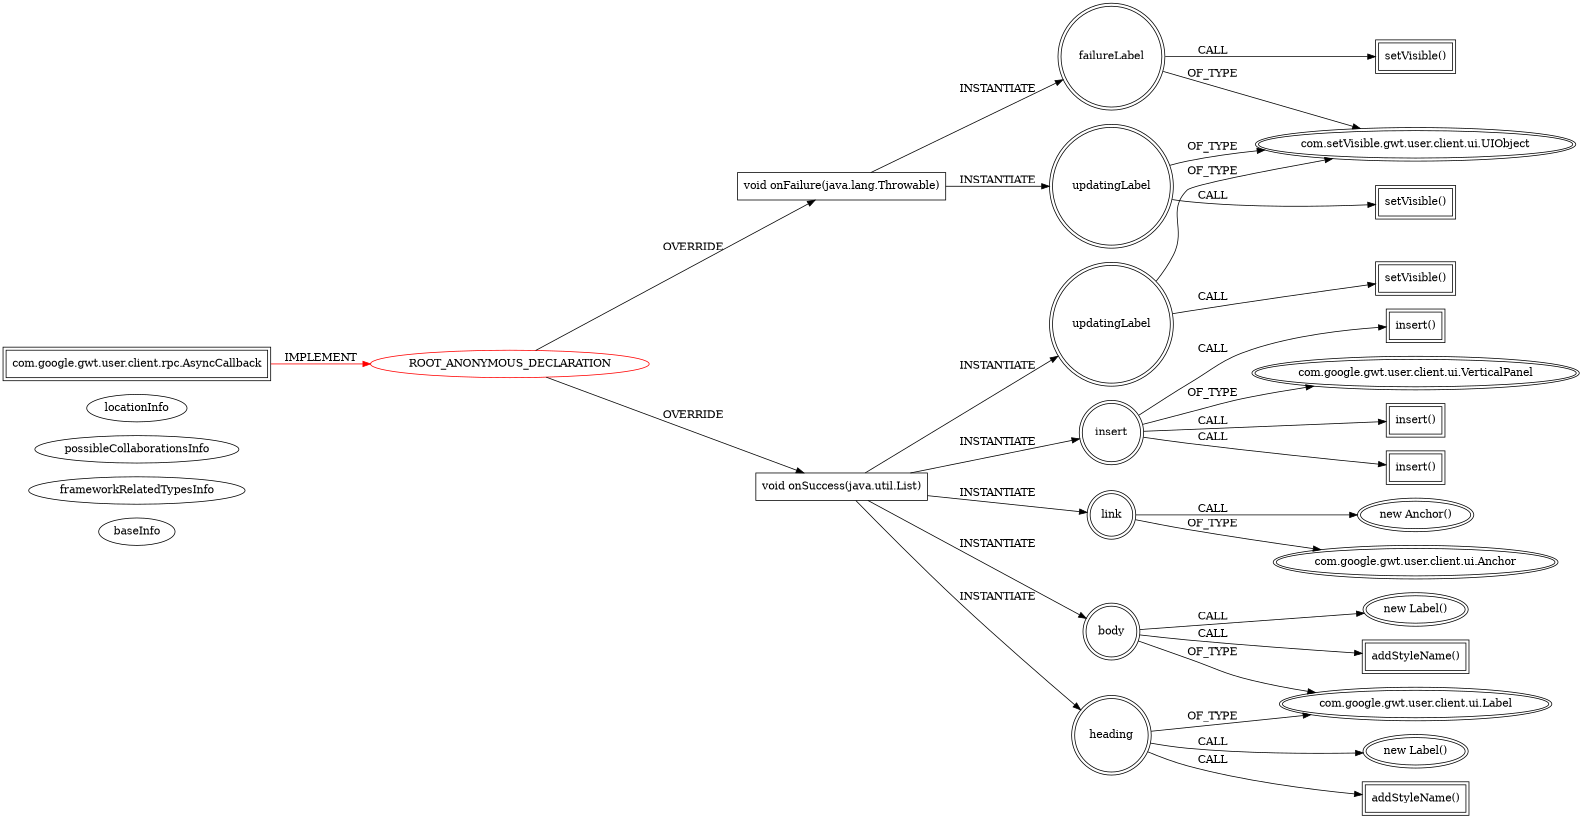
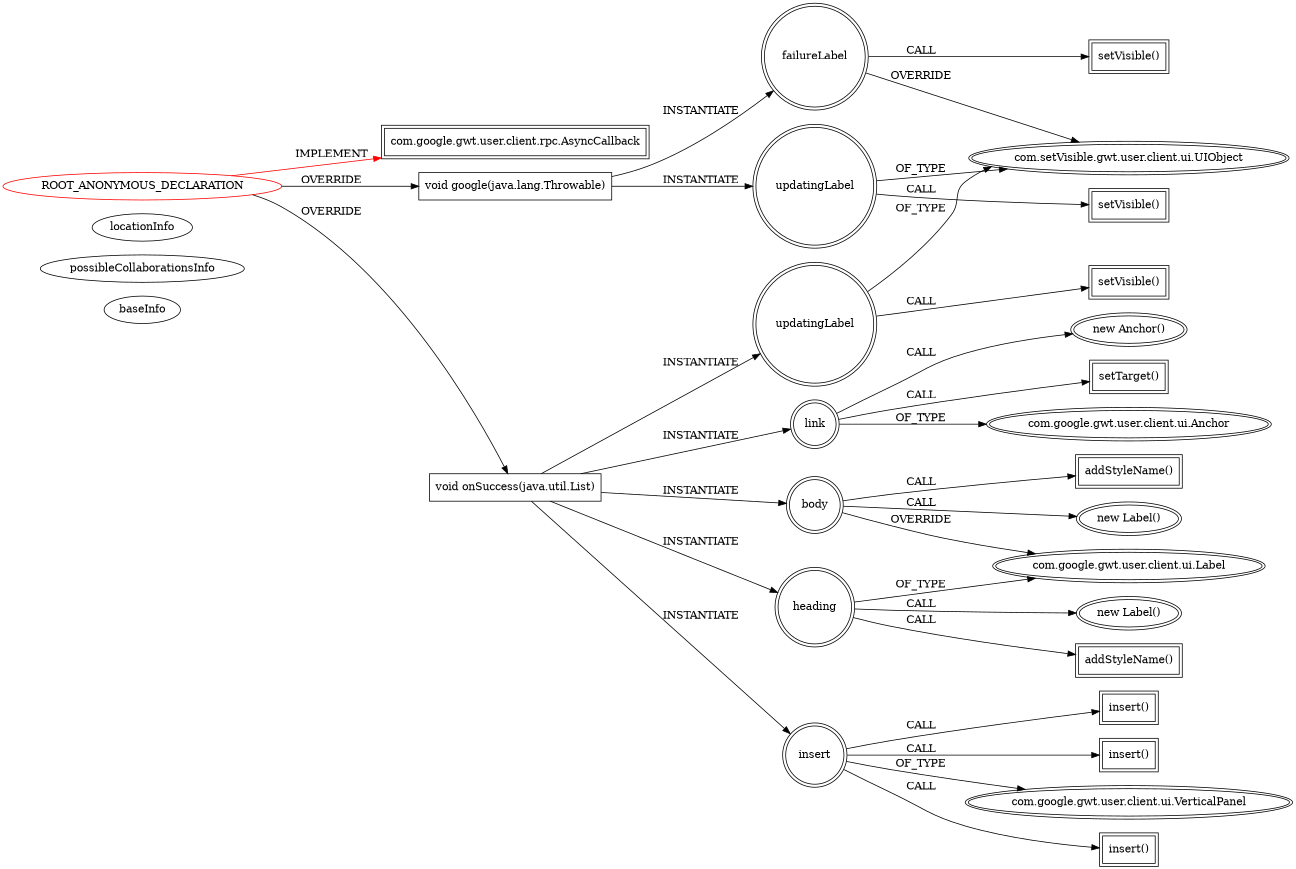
(1213, 74) -> (921, 76)
(842, 186) -> (515, 186)
(317, 364) -> (303, 167)
none -> (1129, 377)
(137, 491) -> none
(1213, 653) -> (921, 520)
